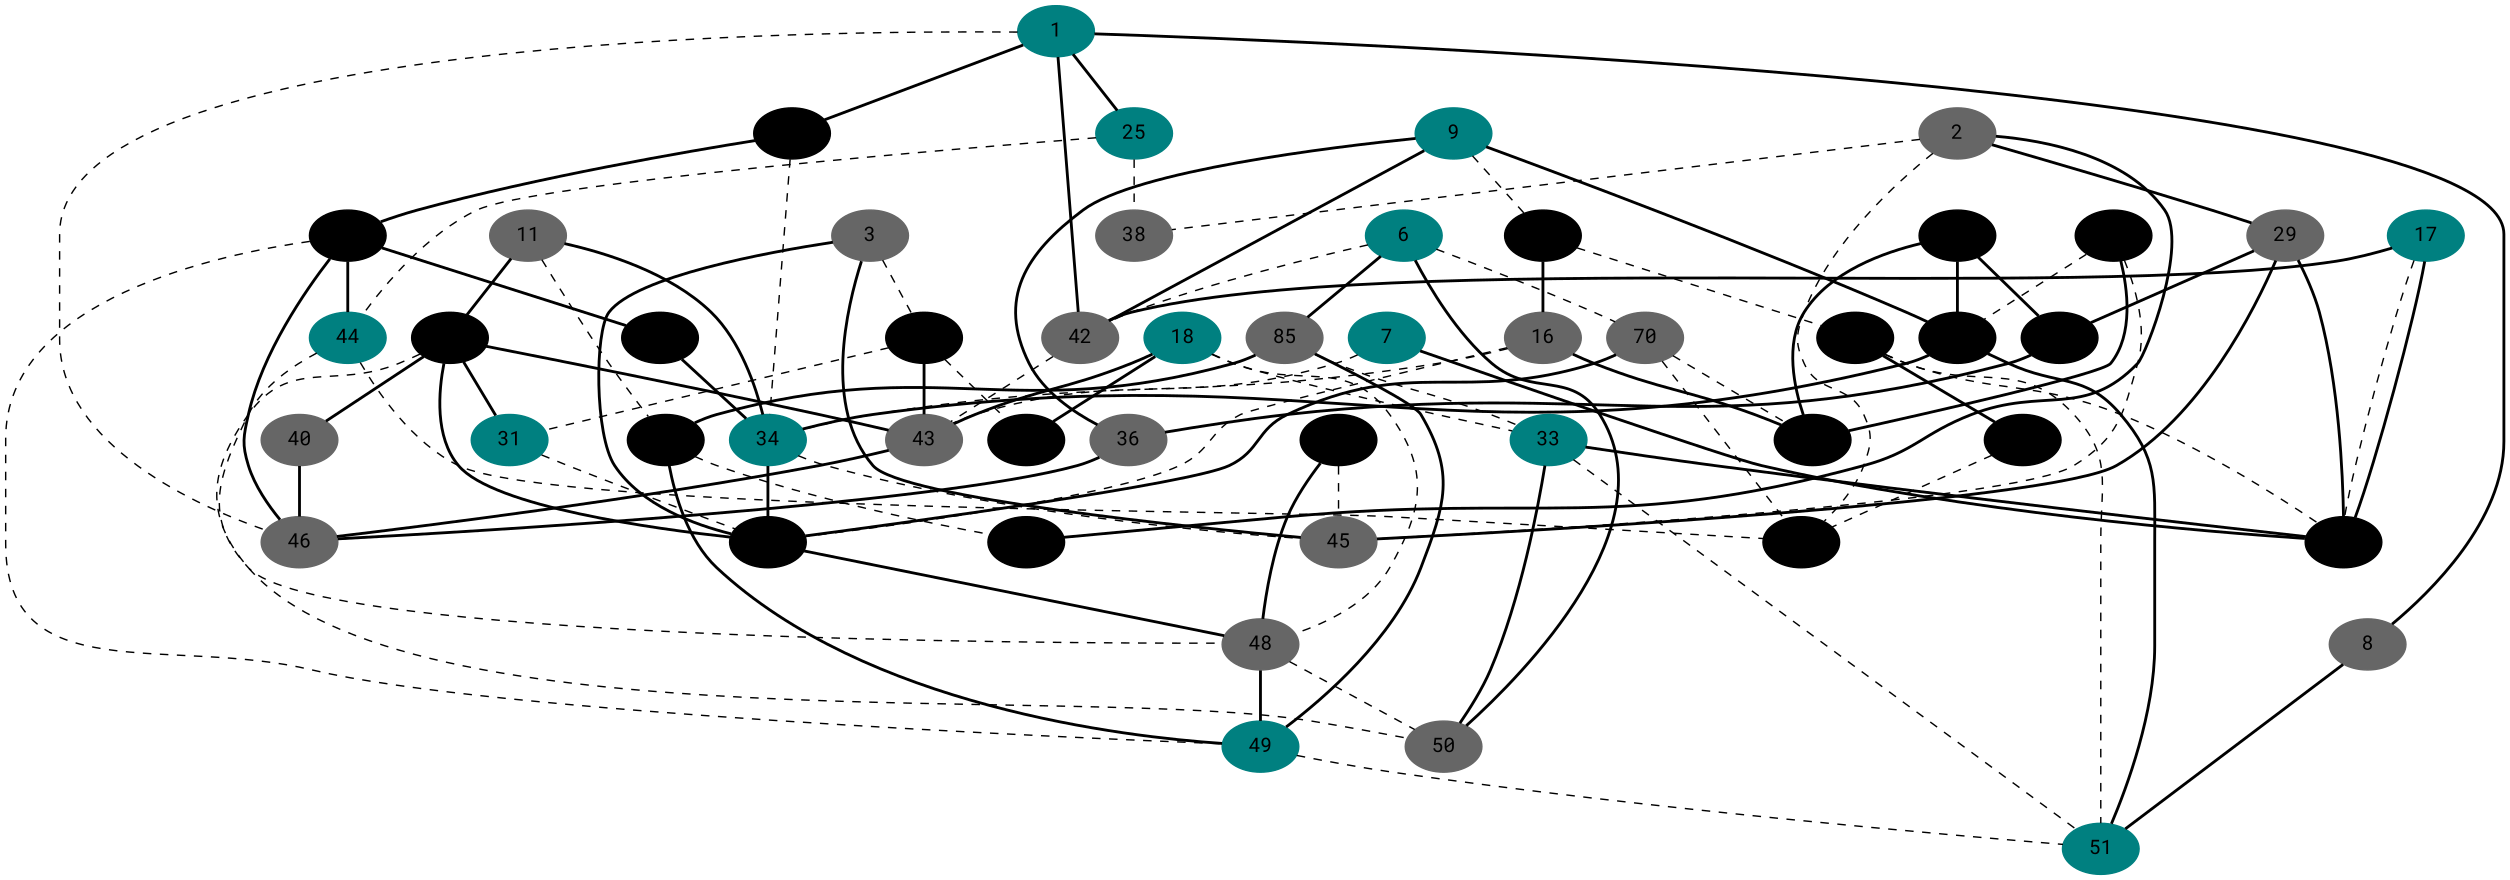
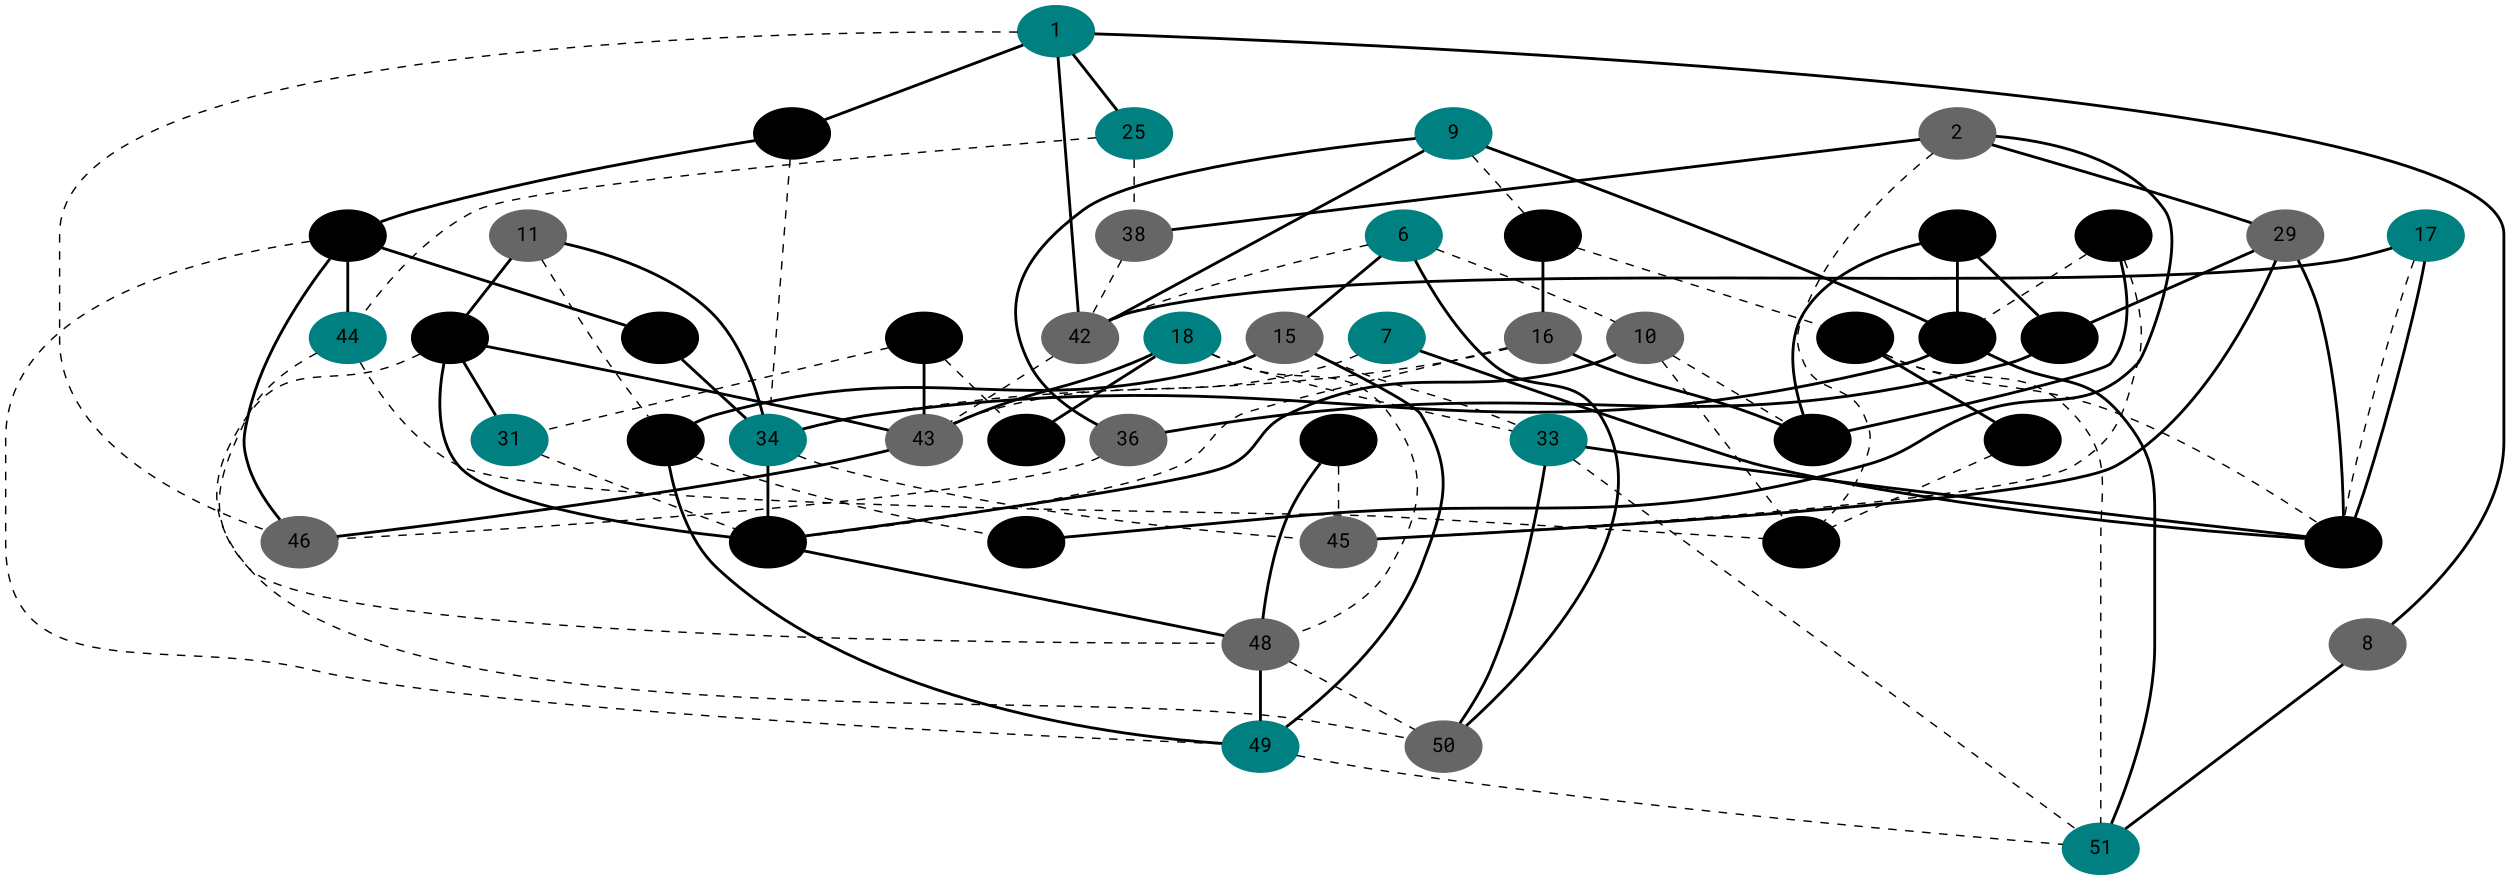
(1546, 185) -> (1546, 185)
(870, 236) -> none
none -> (1107, 287)
(1285, 338) -> (1285, 338)
(1645, 338) -> (1645, 338)
(300, 440) -> none
(721, 513) -> (721, 513)
